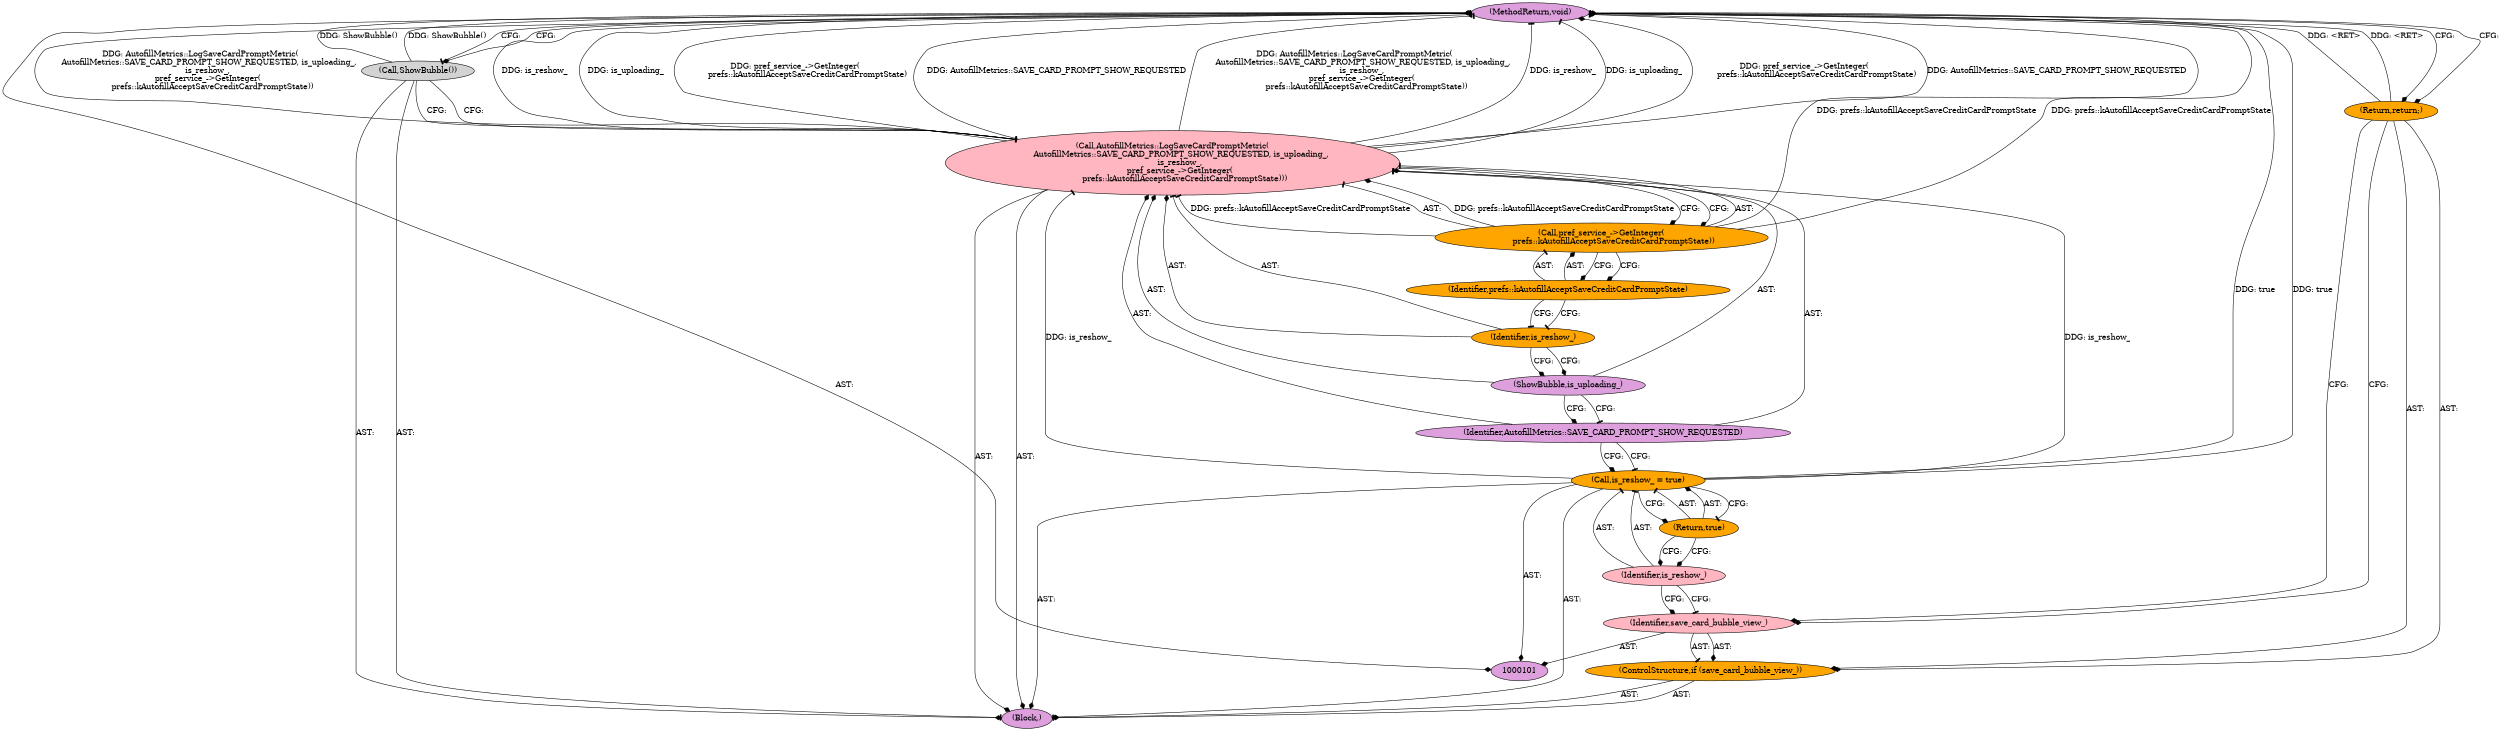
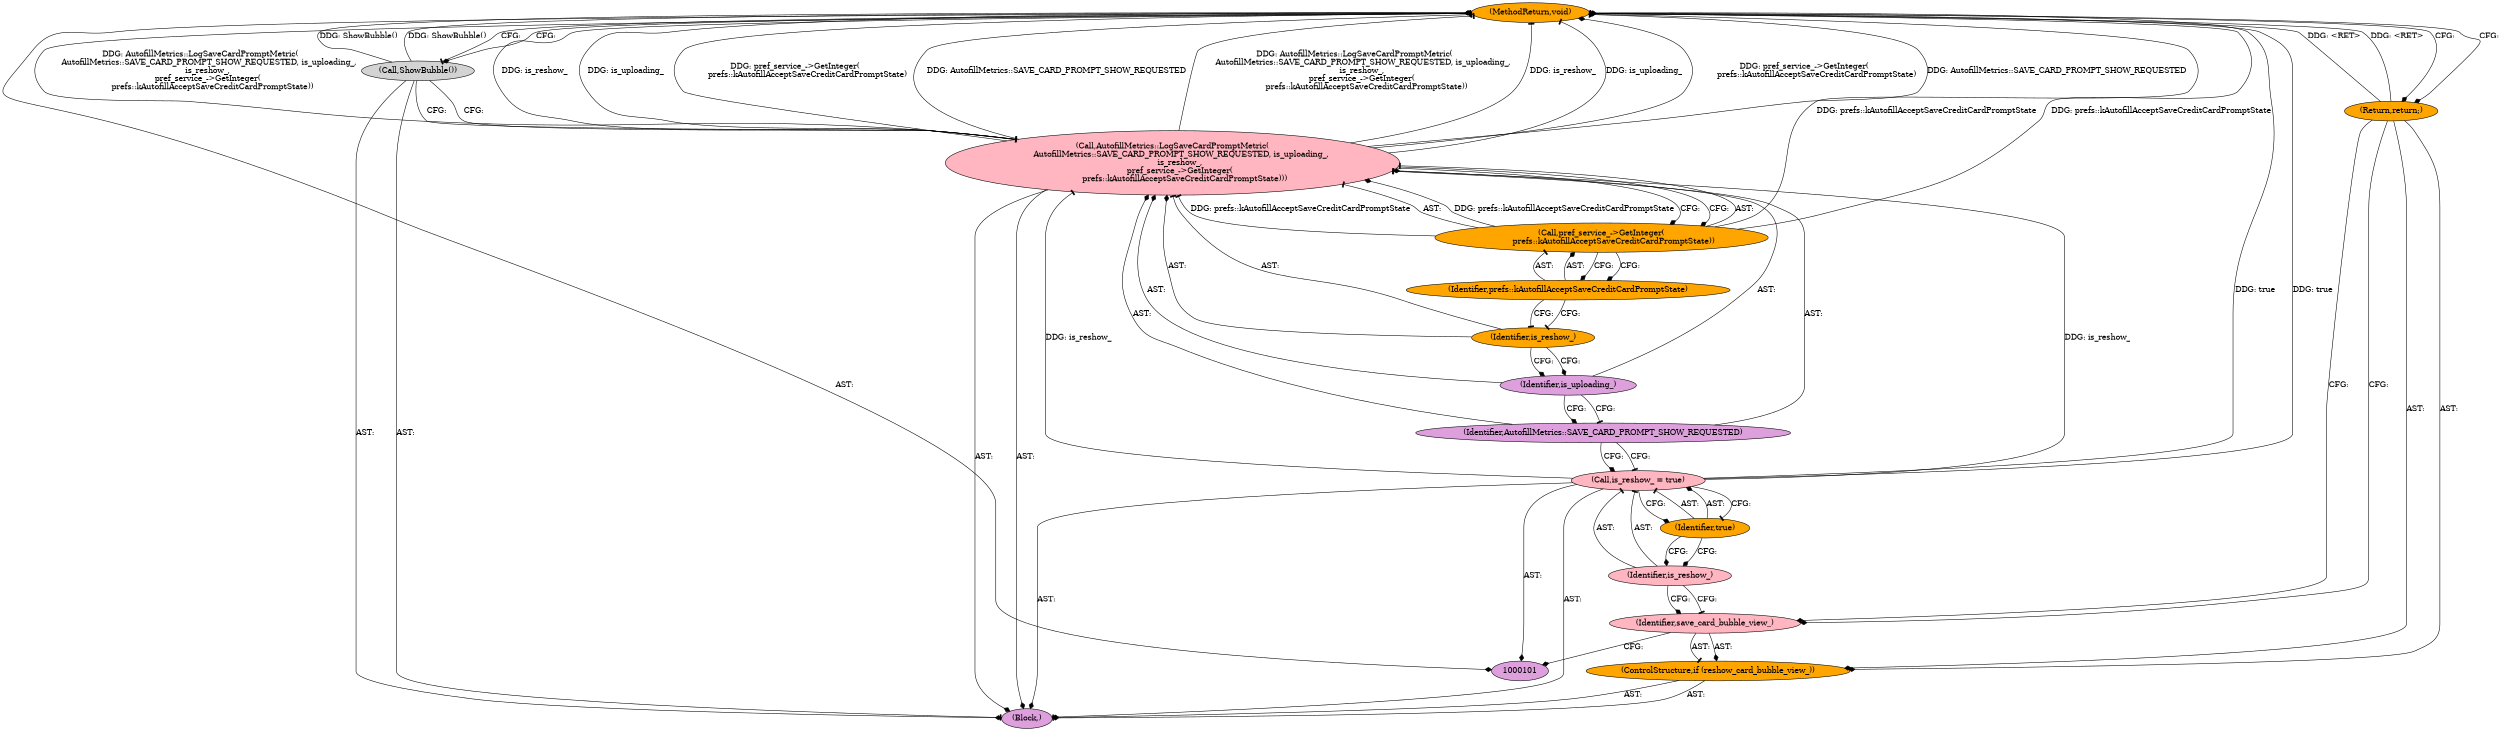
(1530, 13) -> (1530, 13)
(1568, 385) -> (1568, 385)
(1638, 481) -> (1638, 481)
(1699, 528) -> (1705, 528)
(1630, 647) -> (1635, 647)
(1710, 671) -> (1718, 671)
